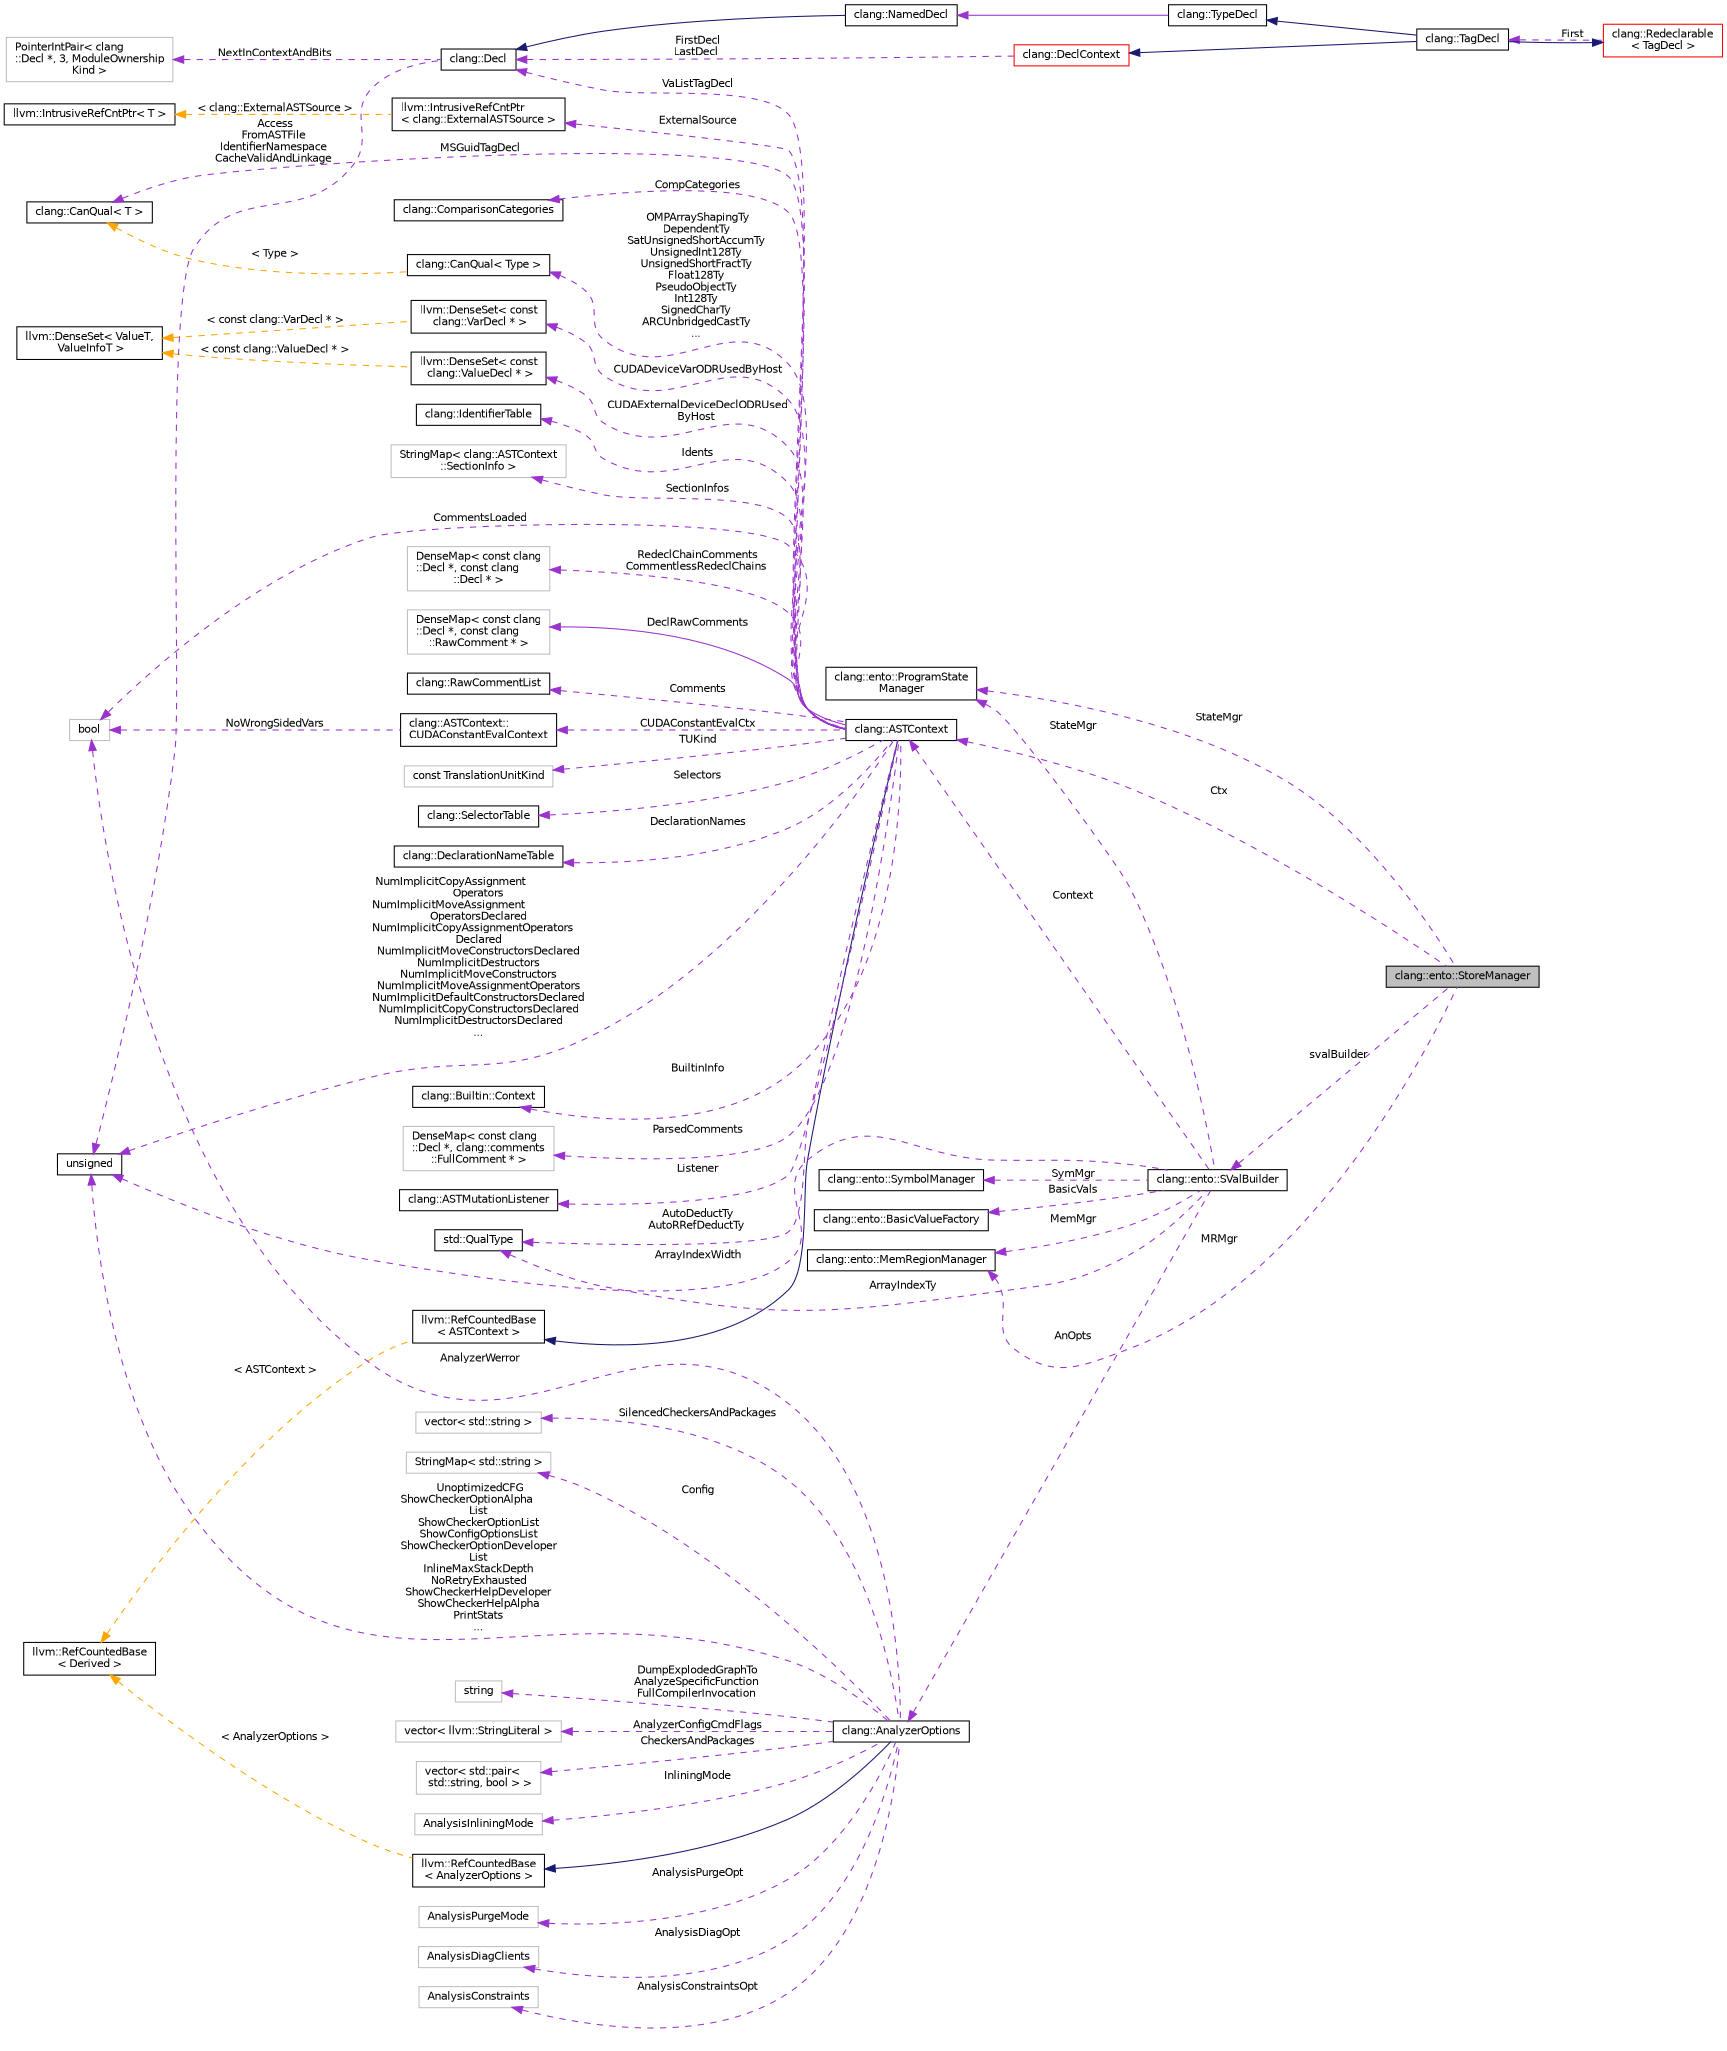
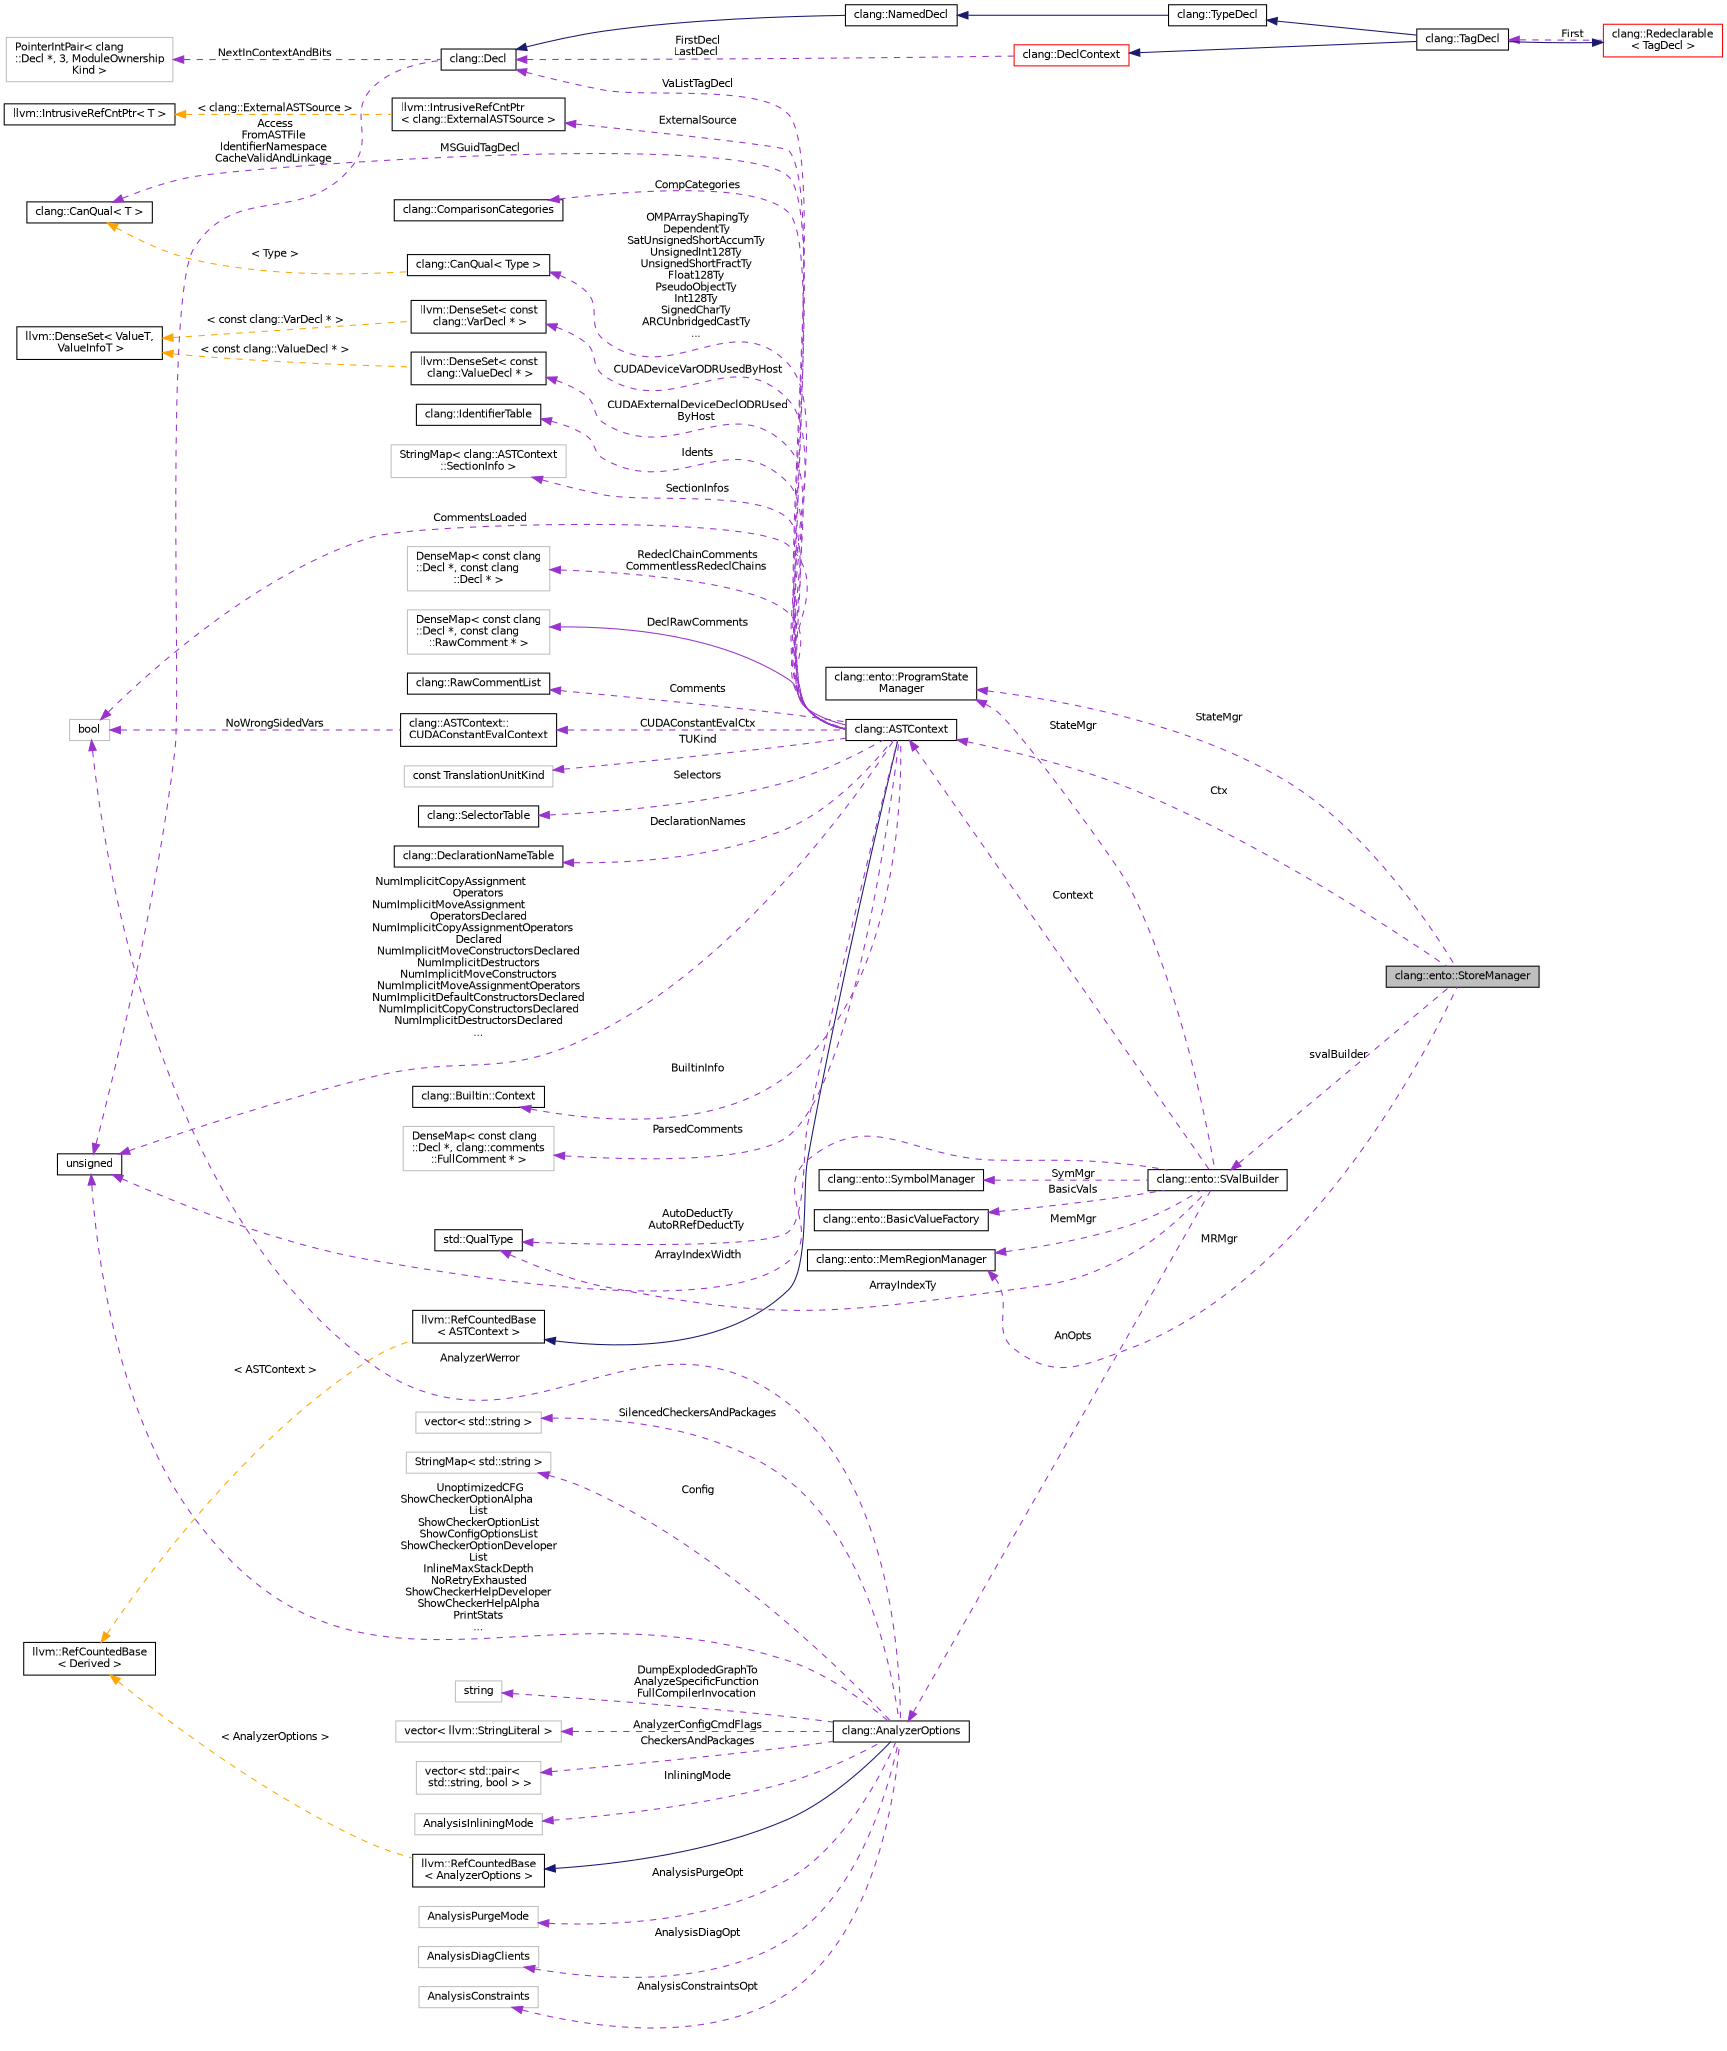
(1068, 15) -> (1068, 15)
(479, 1200) -> none
